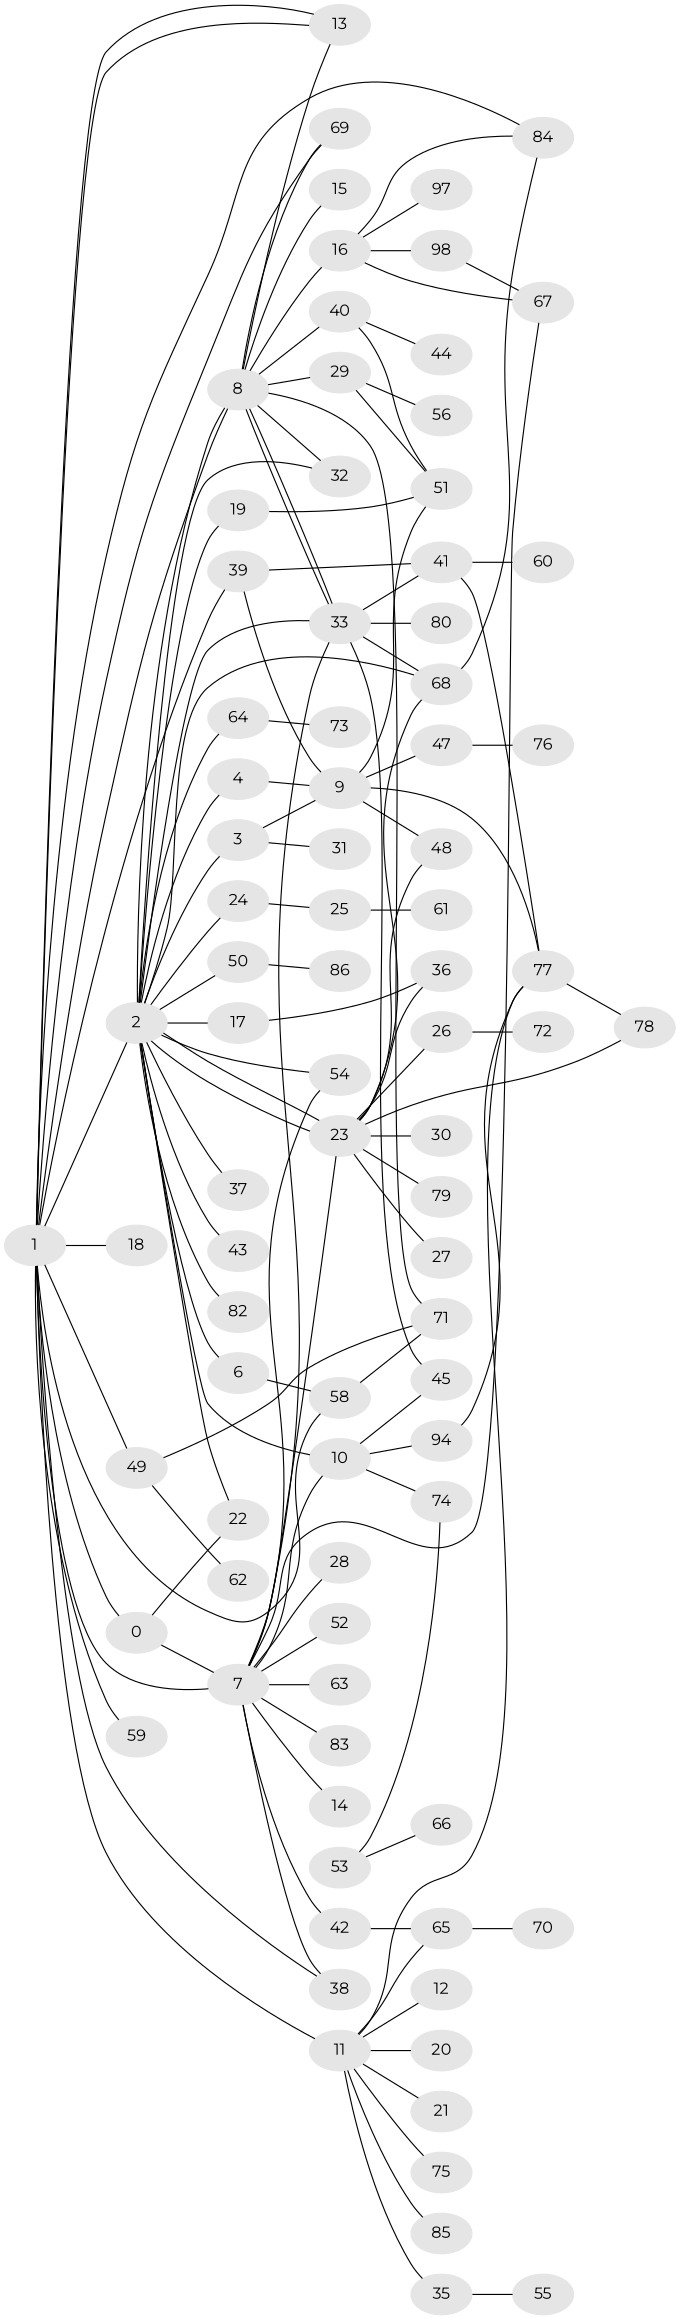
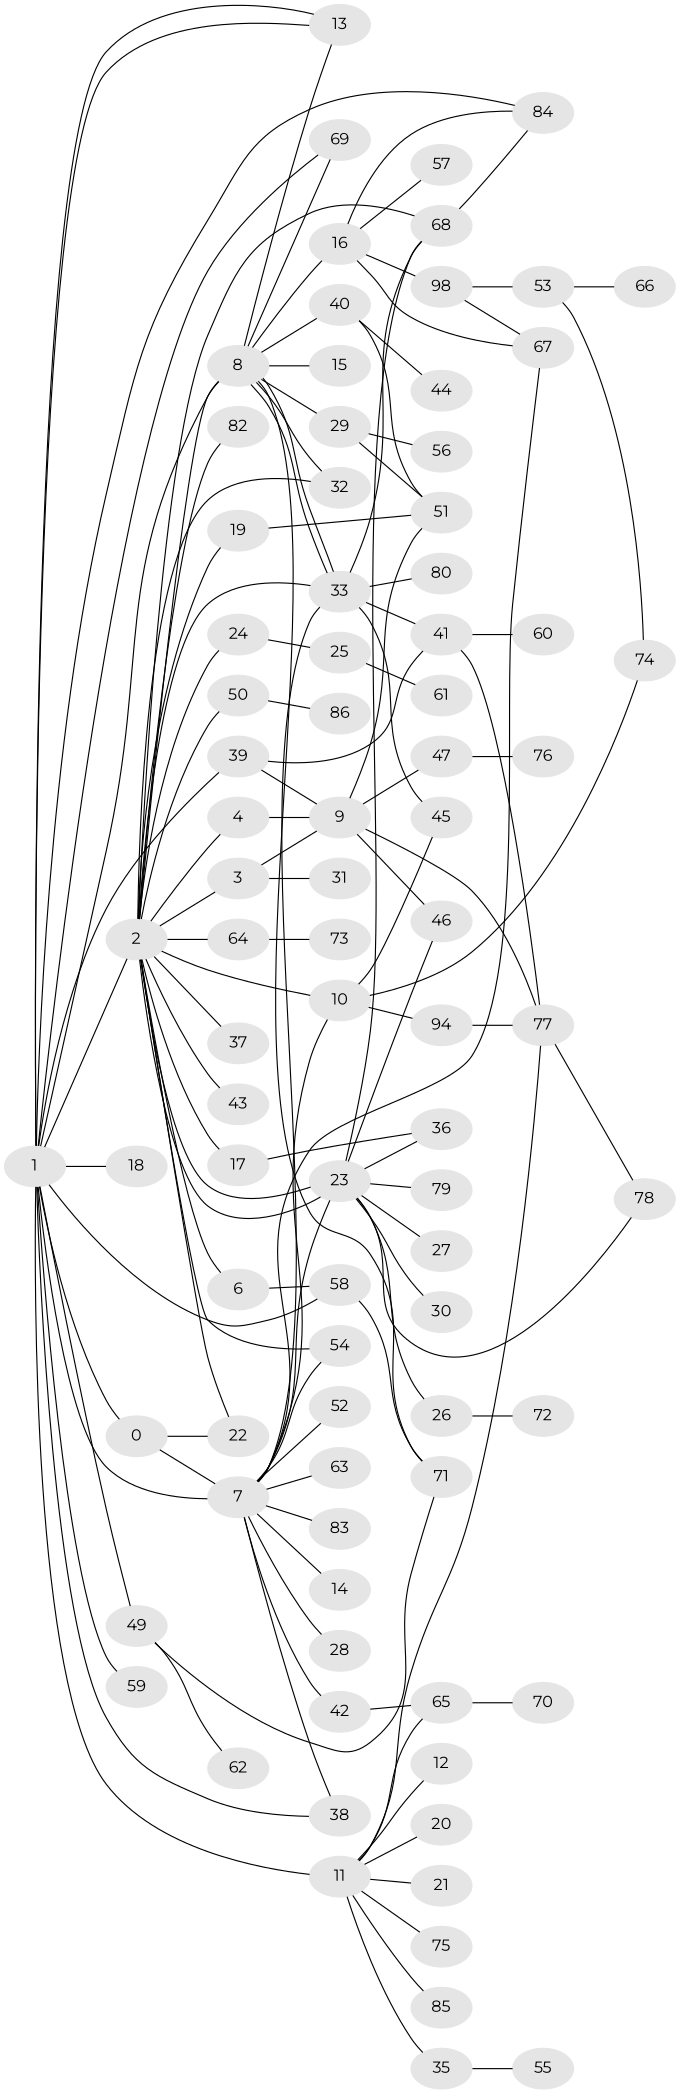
(442, 190) -> (442, 165)
none -> (492, 287)
(442, 849) -> (442, 921)
